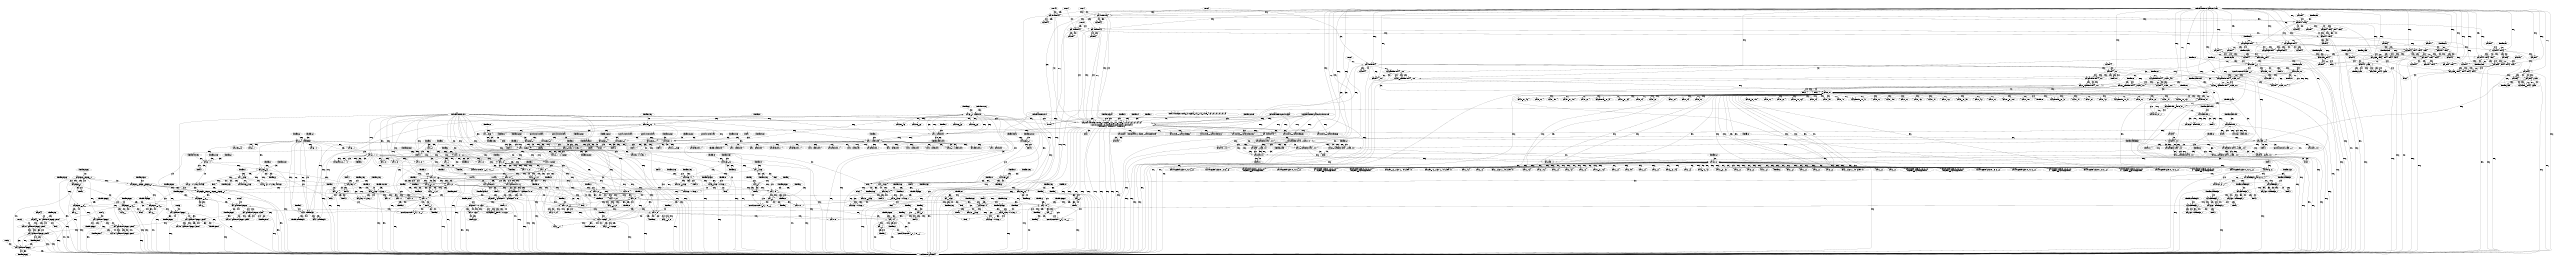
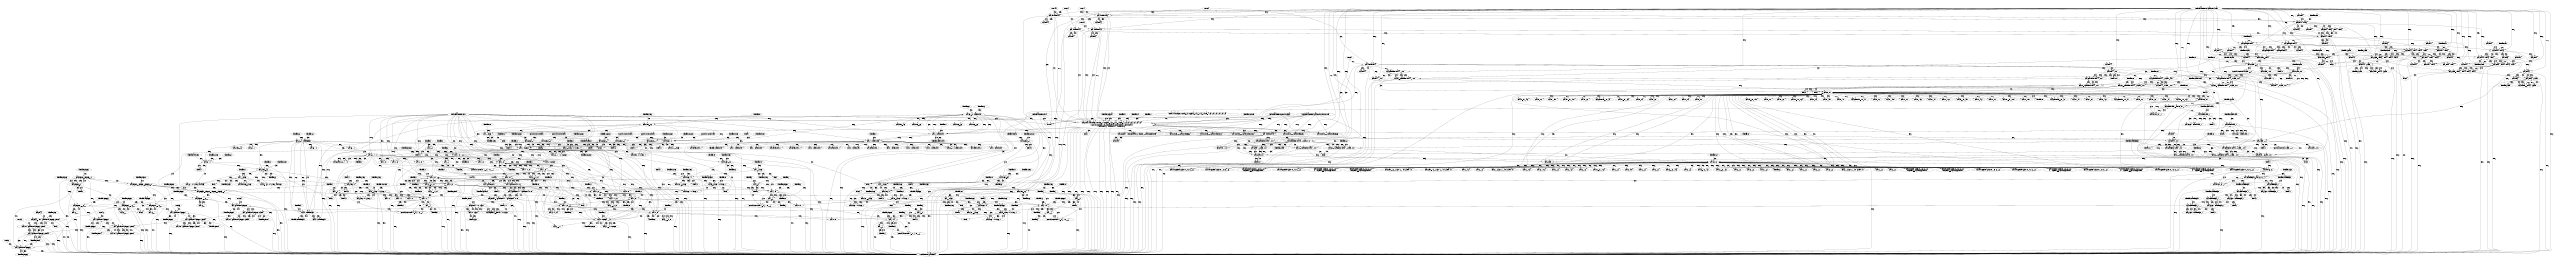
(1079, 26) -> none
(2468, 62) -> (2513, 59)
none -> (2211, 74)
(981, 107) -> (981, 107)
(428, 206) -> (428, 206)
(495, 207) -> (510, 207)
